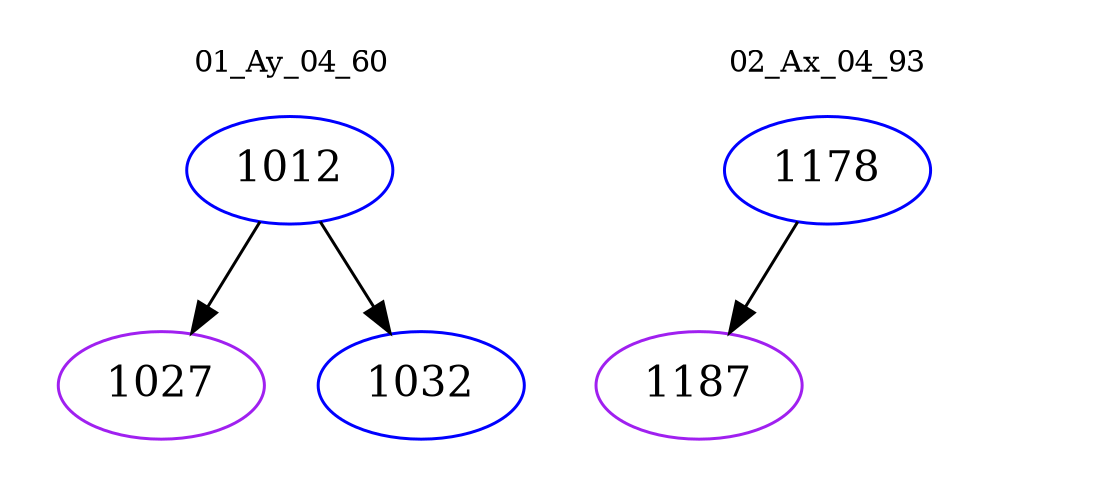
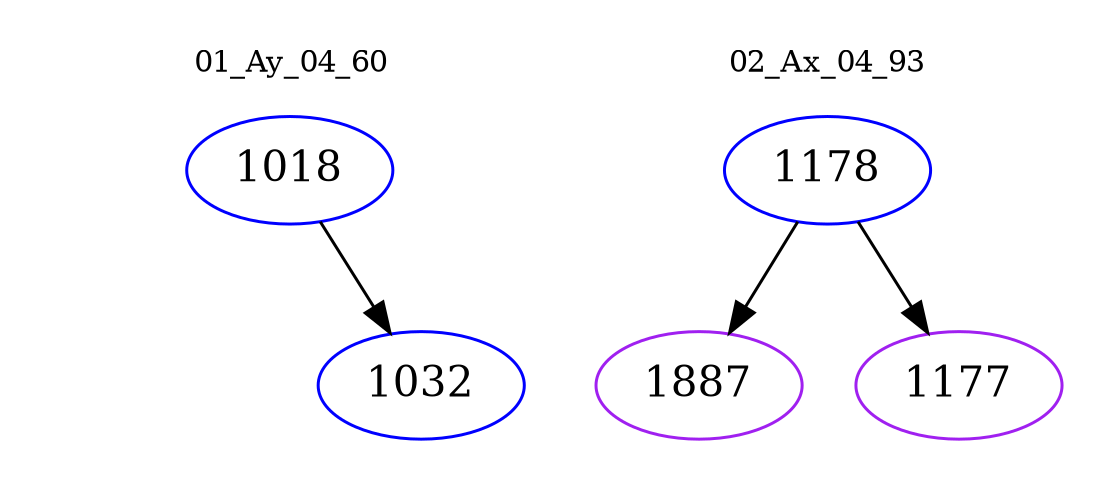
(290, 170) -> (290, 170)
(161, 385) -> none
(699, 385) -> (699, 385)
none -> (959, 385)
